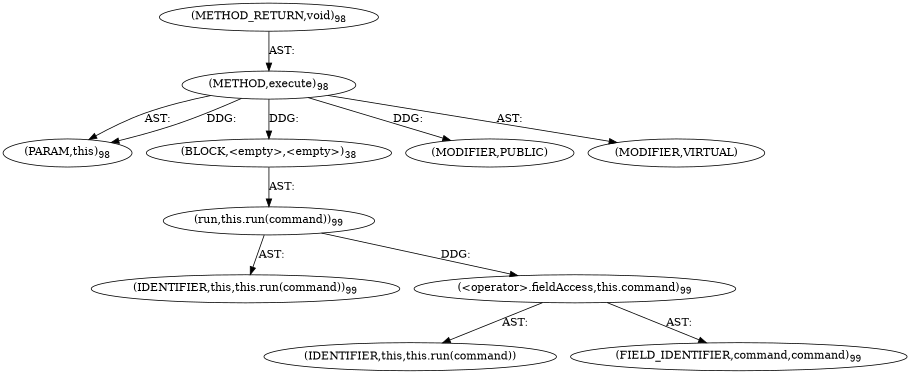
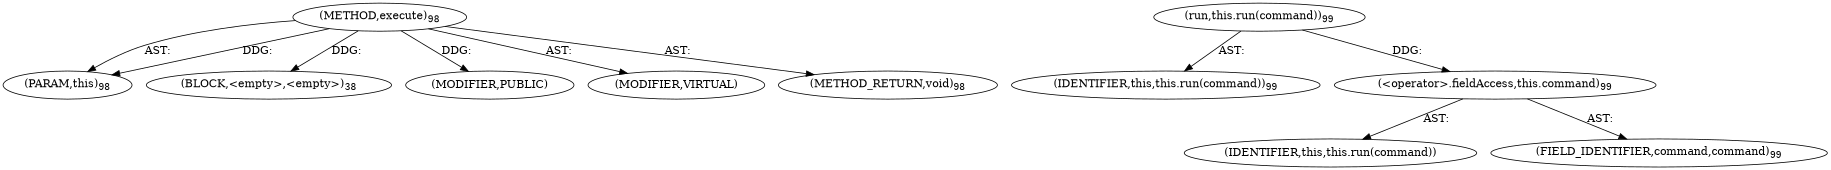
(269, 47) -> (625, 50)
(269, 183) -> none
